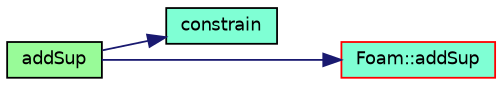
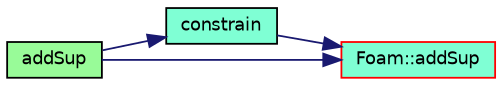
none -> (300, 39)
